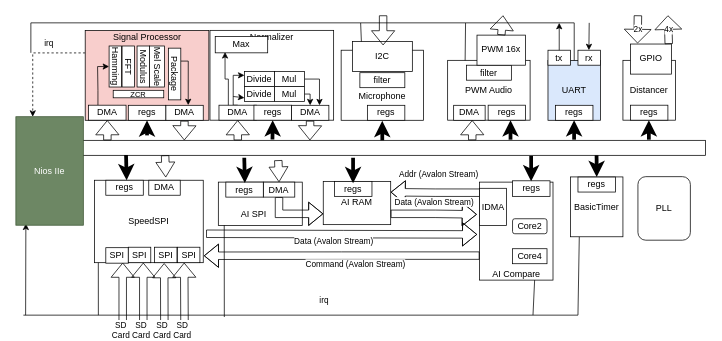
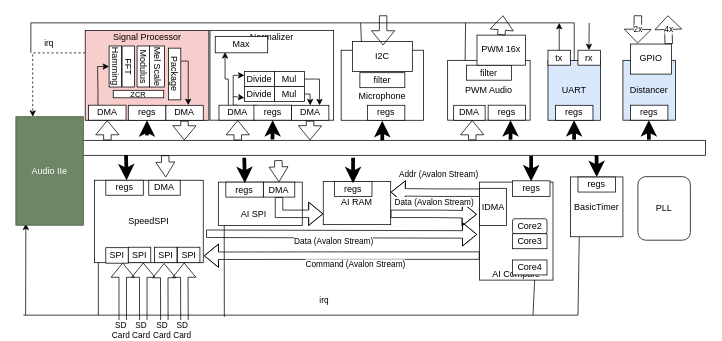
(649, 90) -> (649, 90)
(49, 171) -> (49, 171)
none -> (530, 241)
(530, 256) -> (530, 268)
